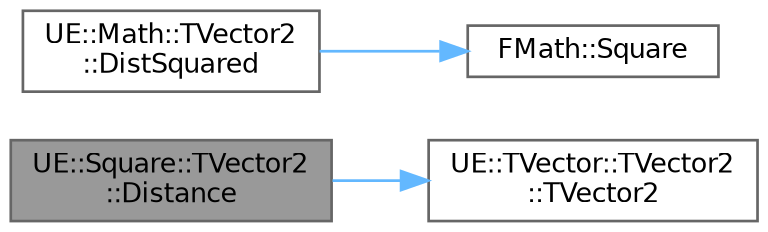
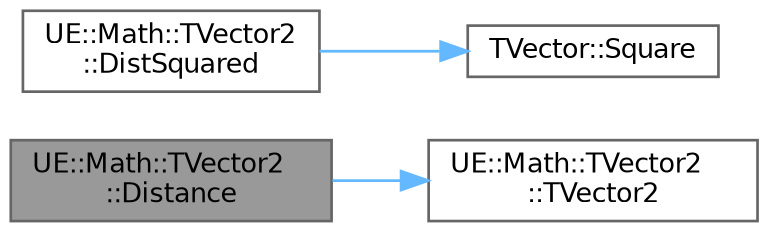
(593, 51) -> (593, 51)
(171, 181) -> (171, 181)
(593, 181) -> (593, 181)
